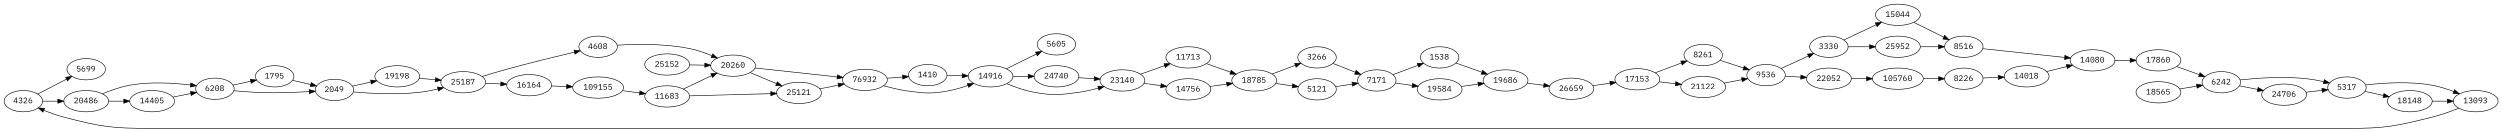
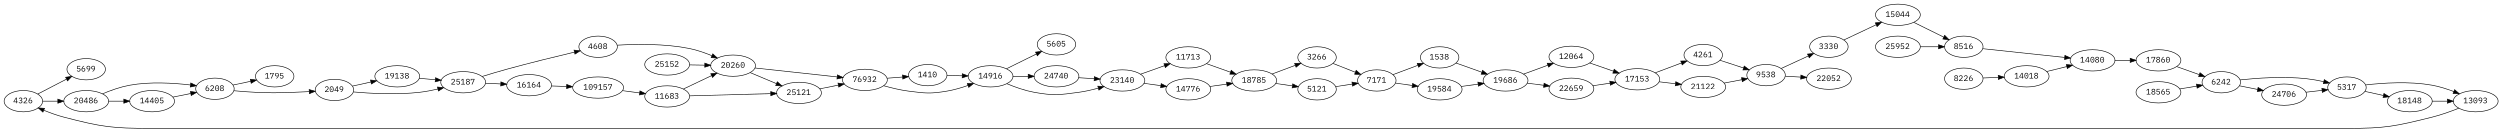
(1859, 47) -> none
(1703, 55) -> (1703, 55)
none -> (1571, 57)
(1766, 75) -> (1766, 75)
(397, 76) -> (397, 76)
(1898, 79) -> none
(302, 82) -> none
(598, 88) -> (598, 88)
(1188, 89) -> (1188, 89)
(1571, 89) -> (1571, 89)
